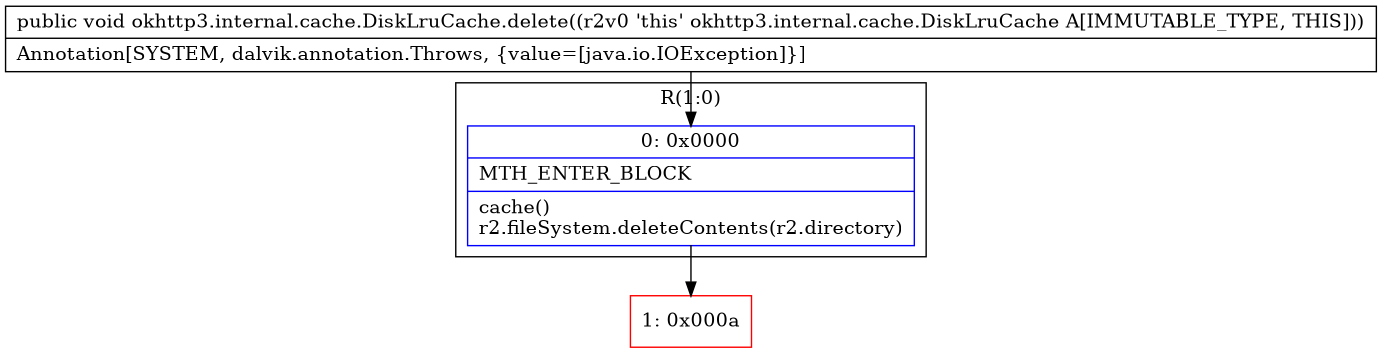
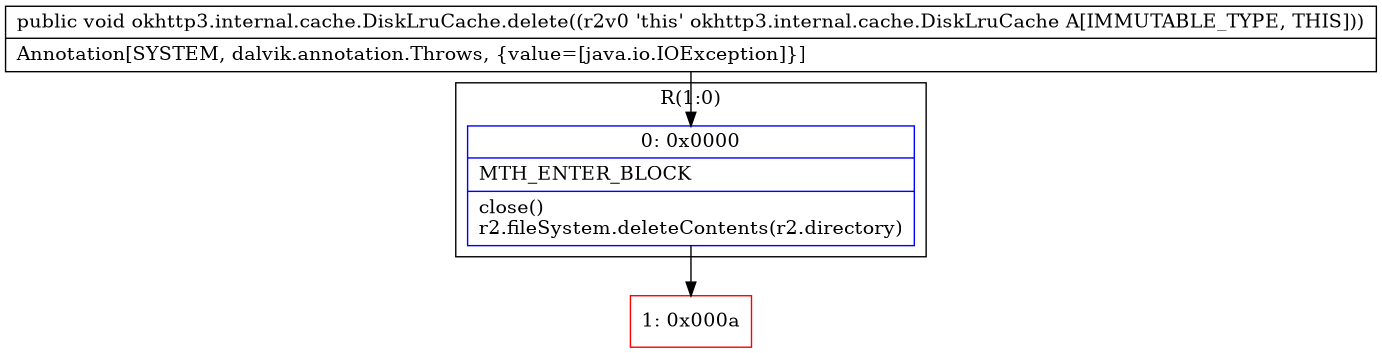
(515, 207) -> (511, 207)
